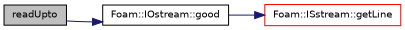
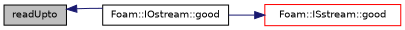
(333, 15) -> (333, 15)
(80, 22) -> (90, 8)
